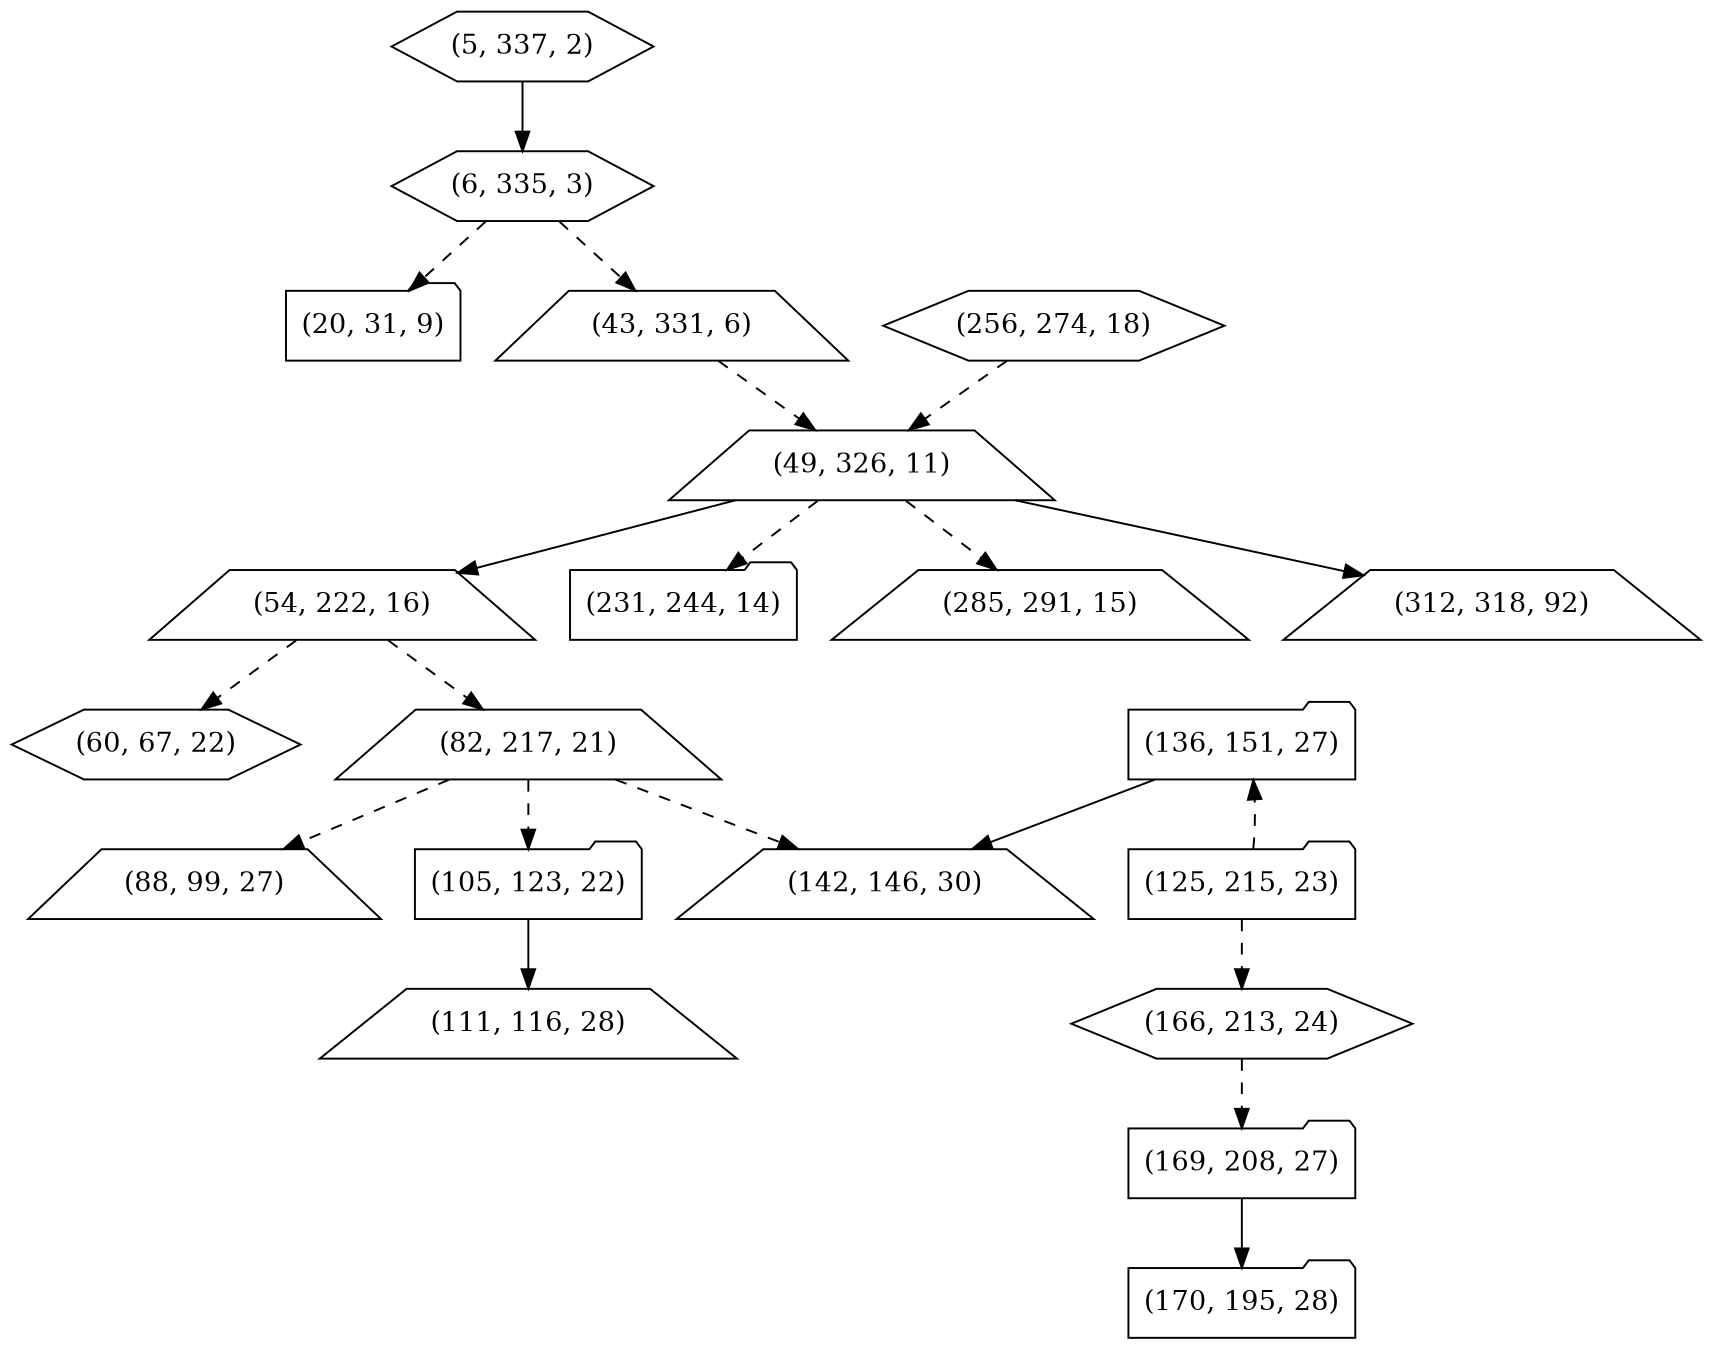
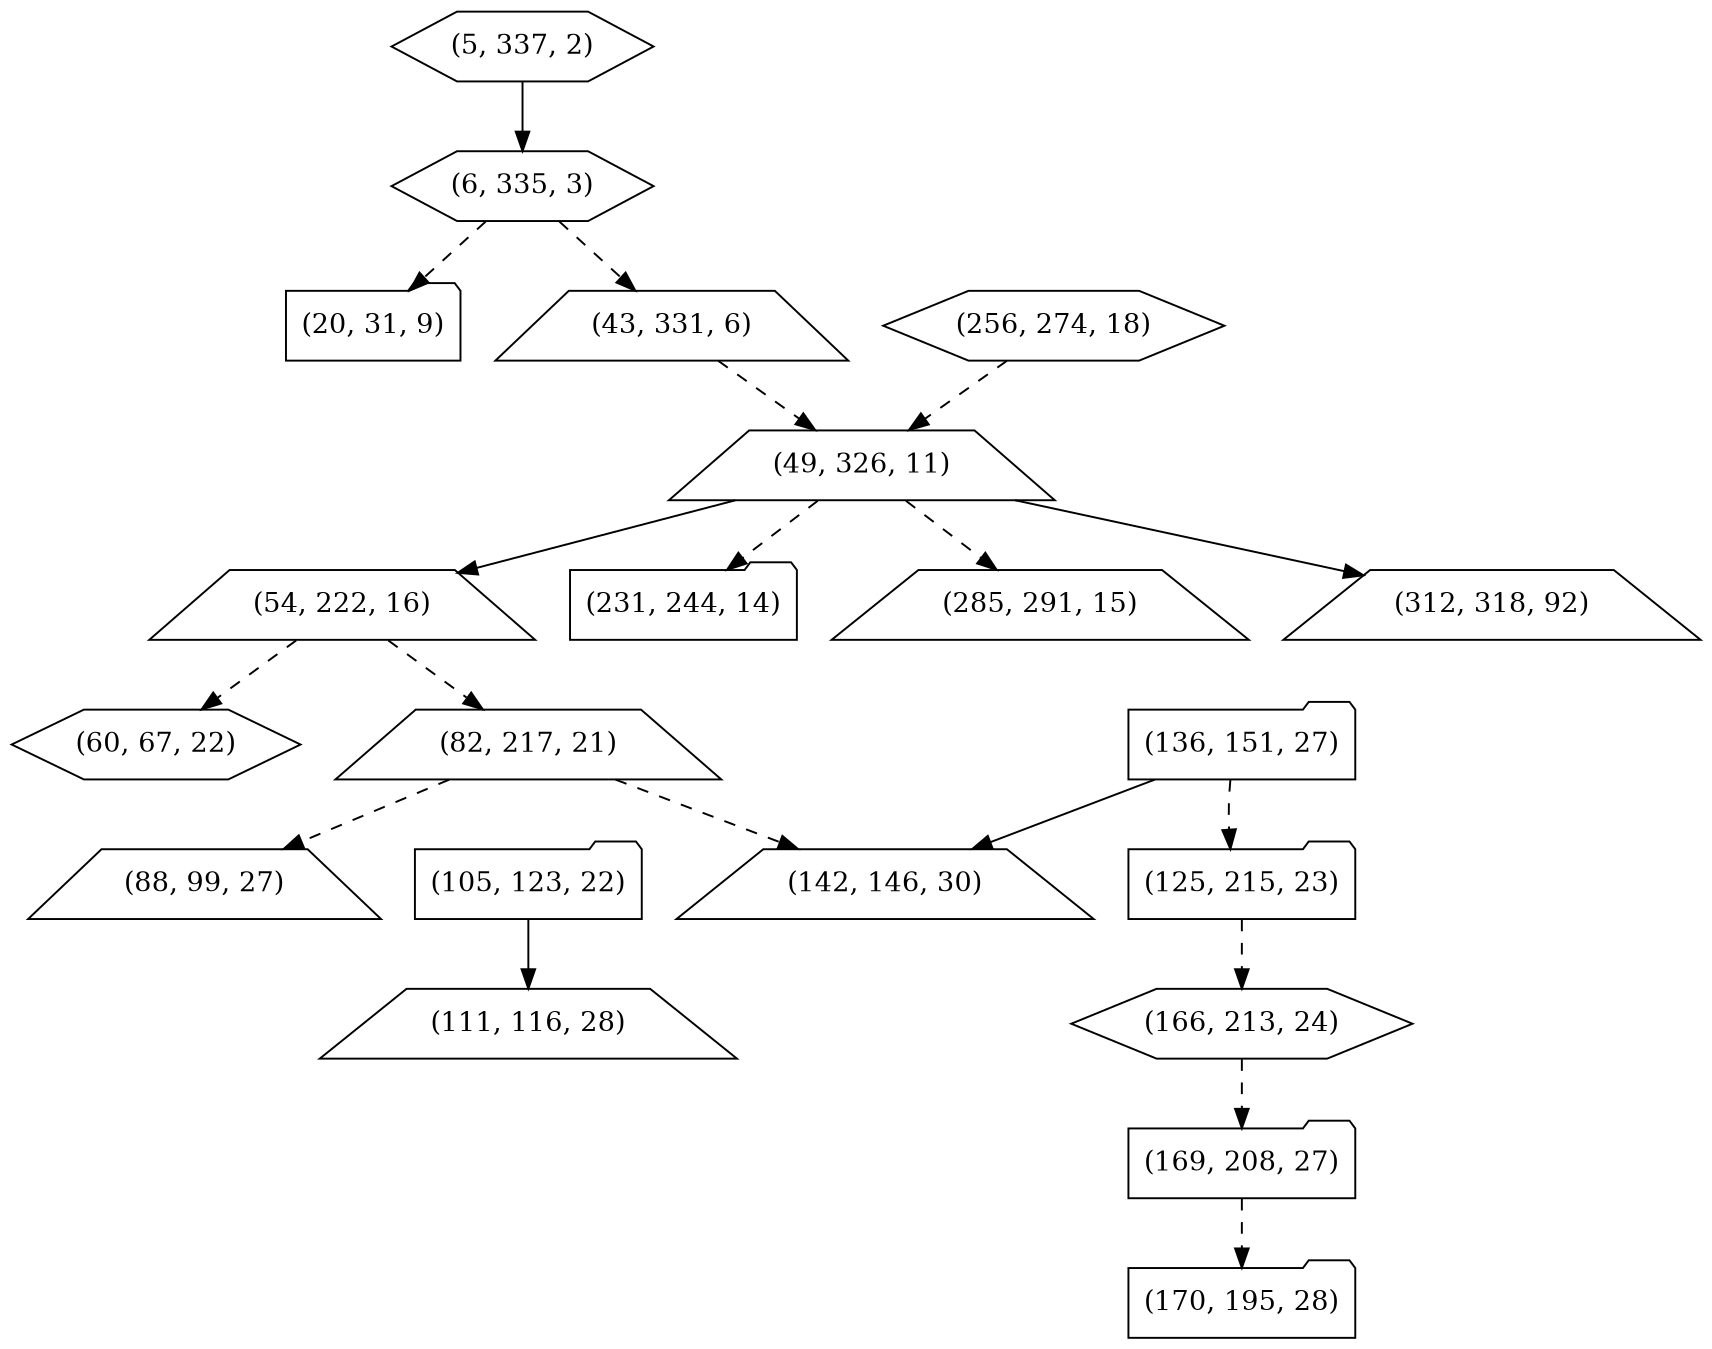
(528, 805) -> none
(1255, 824) -> (1229, 805)
(1242, 1224) -> (1242, 1224)
